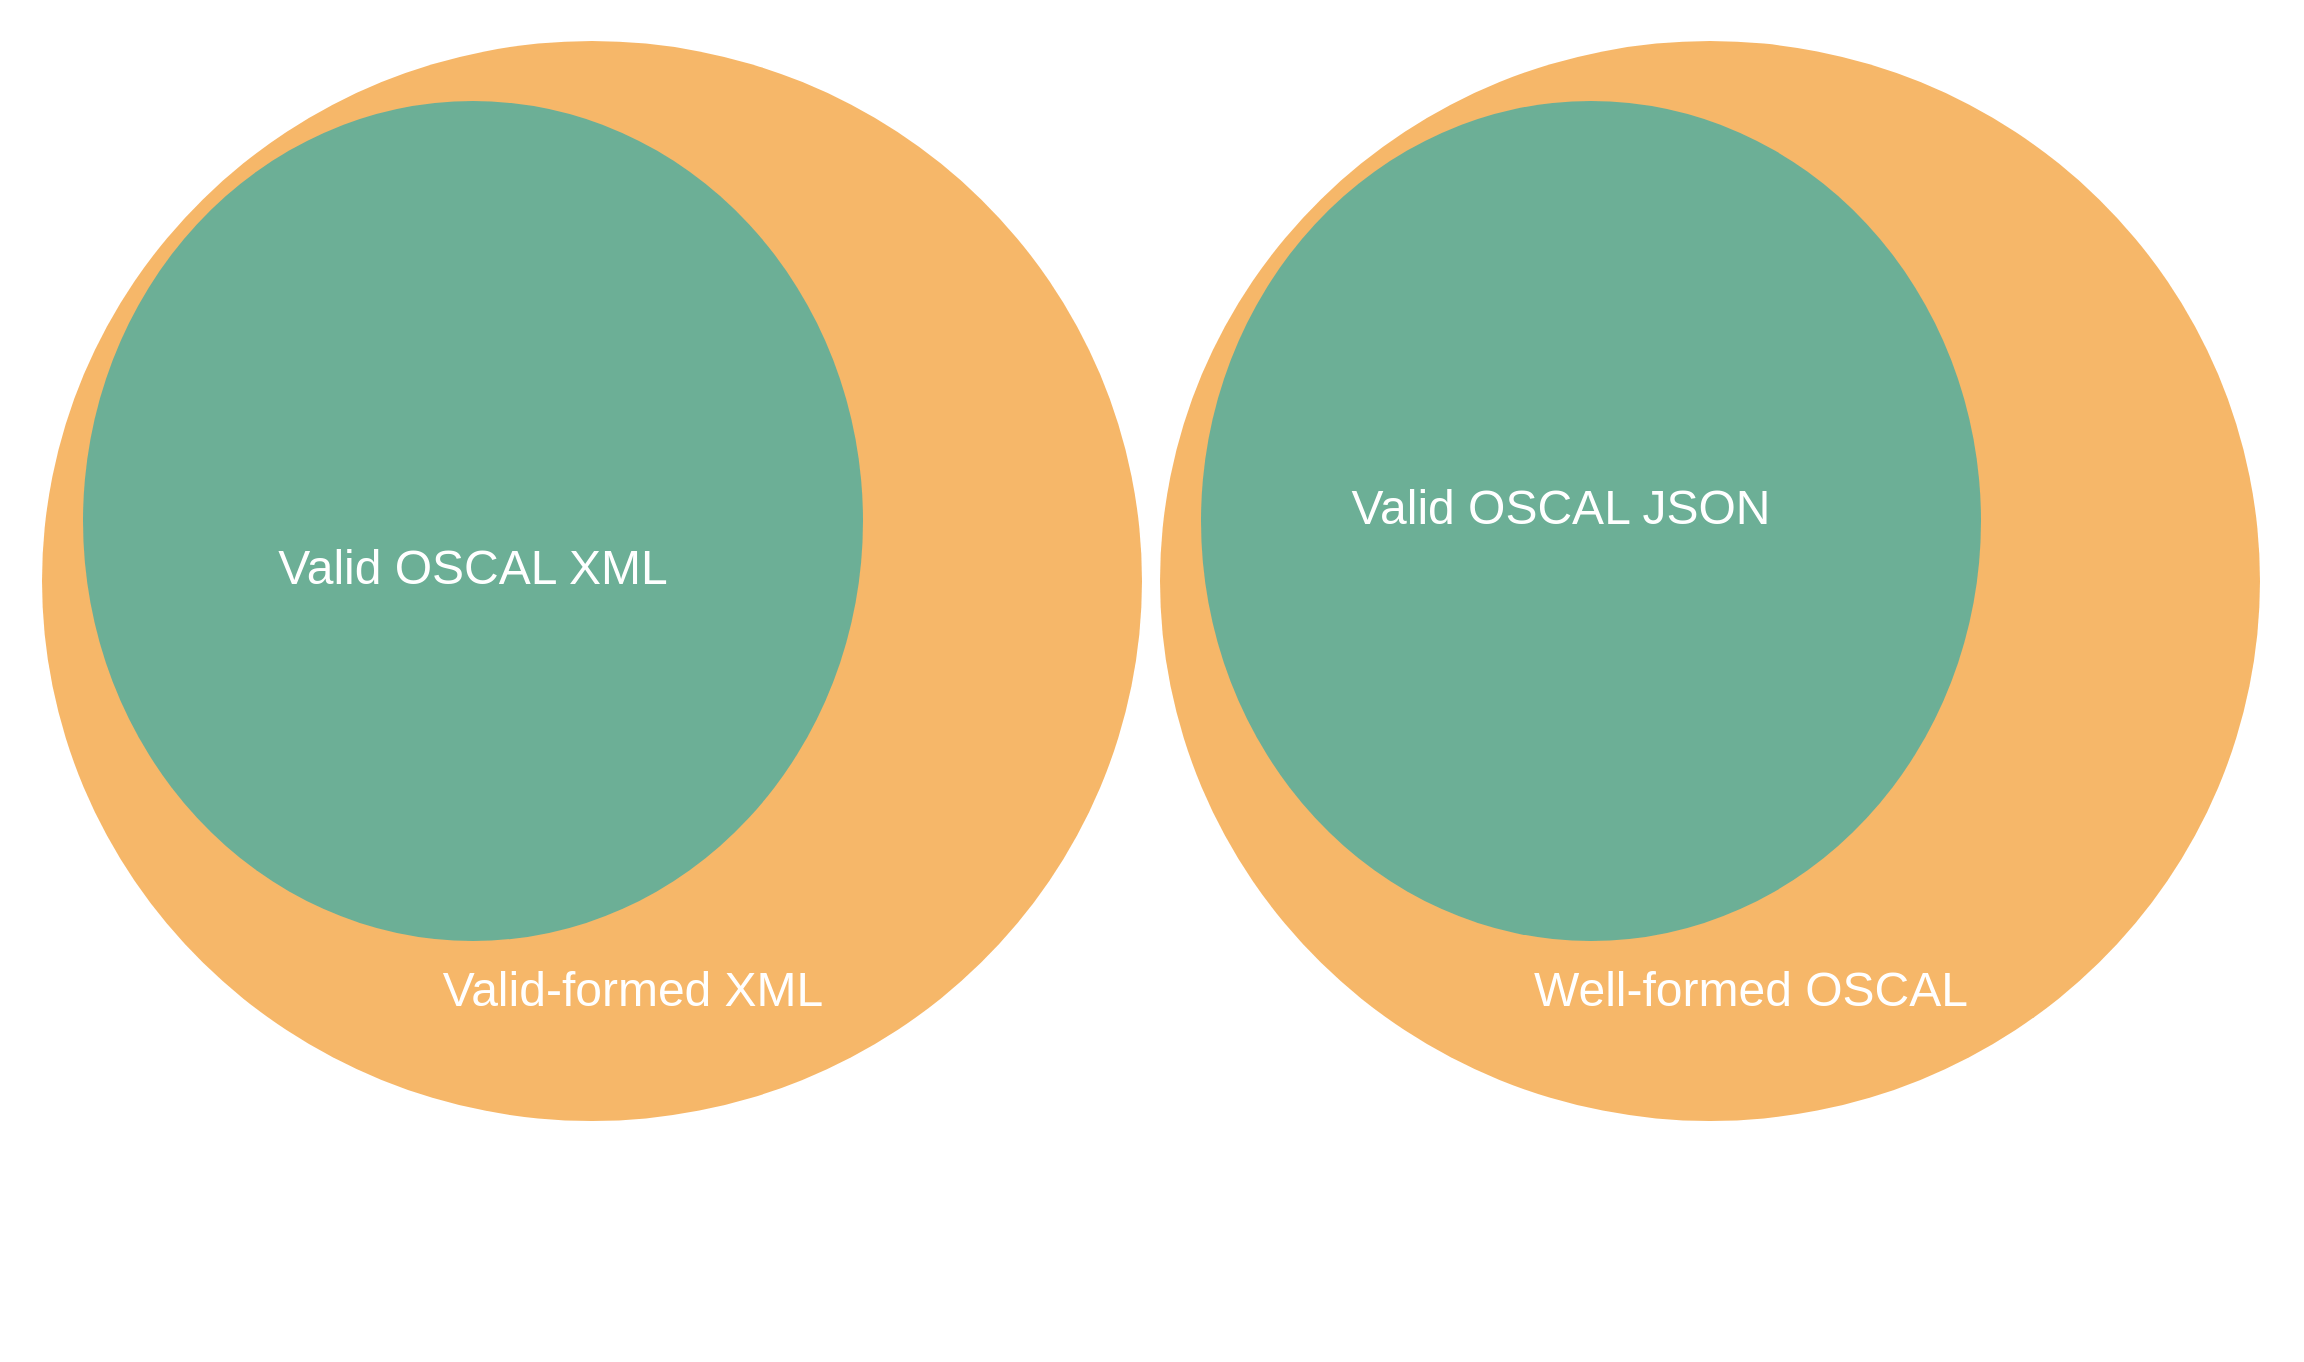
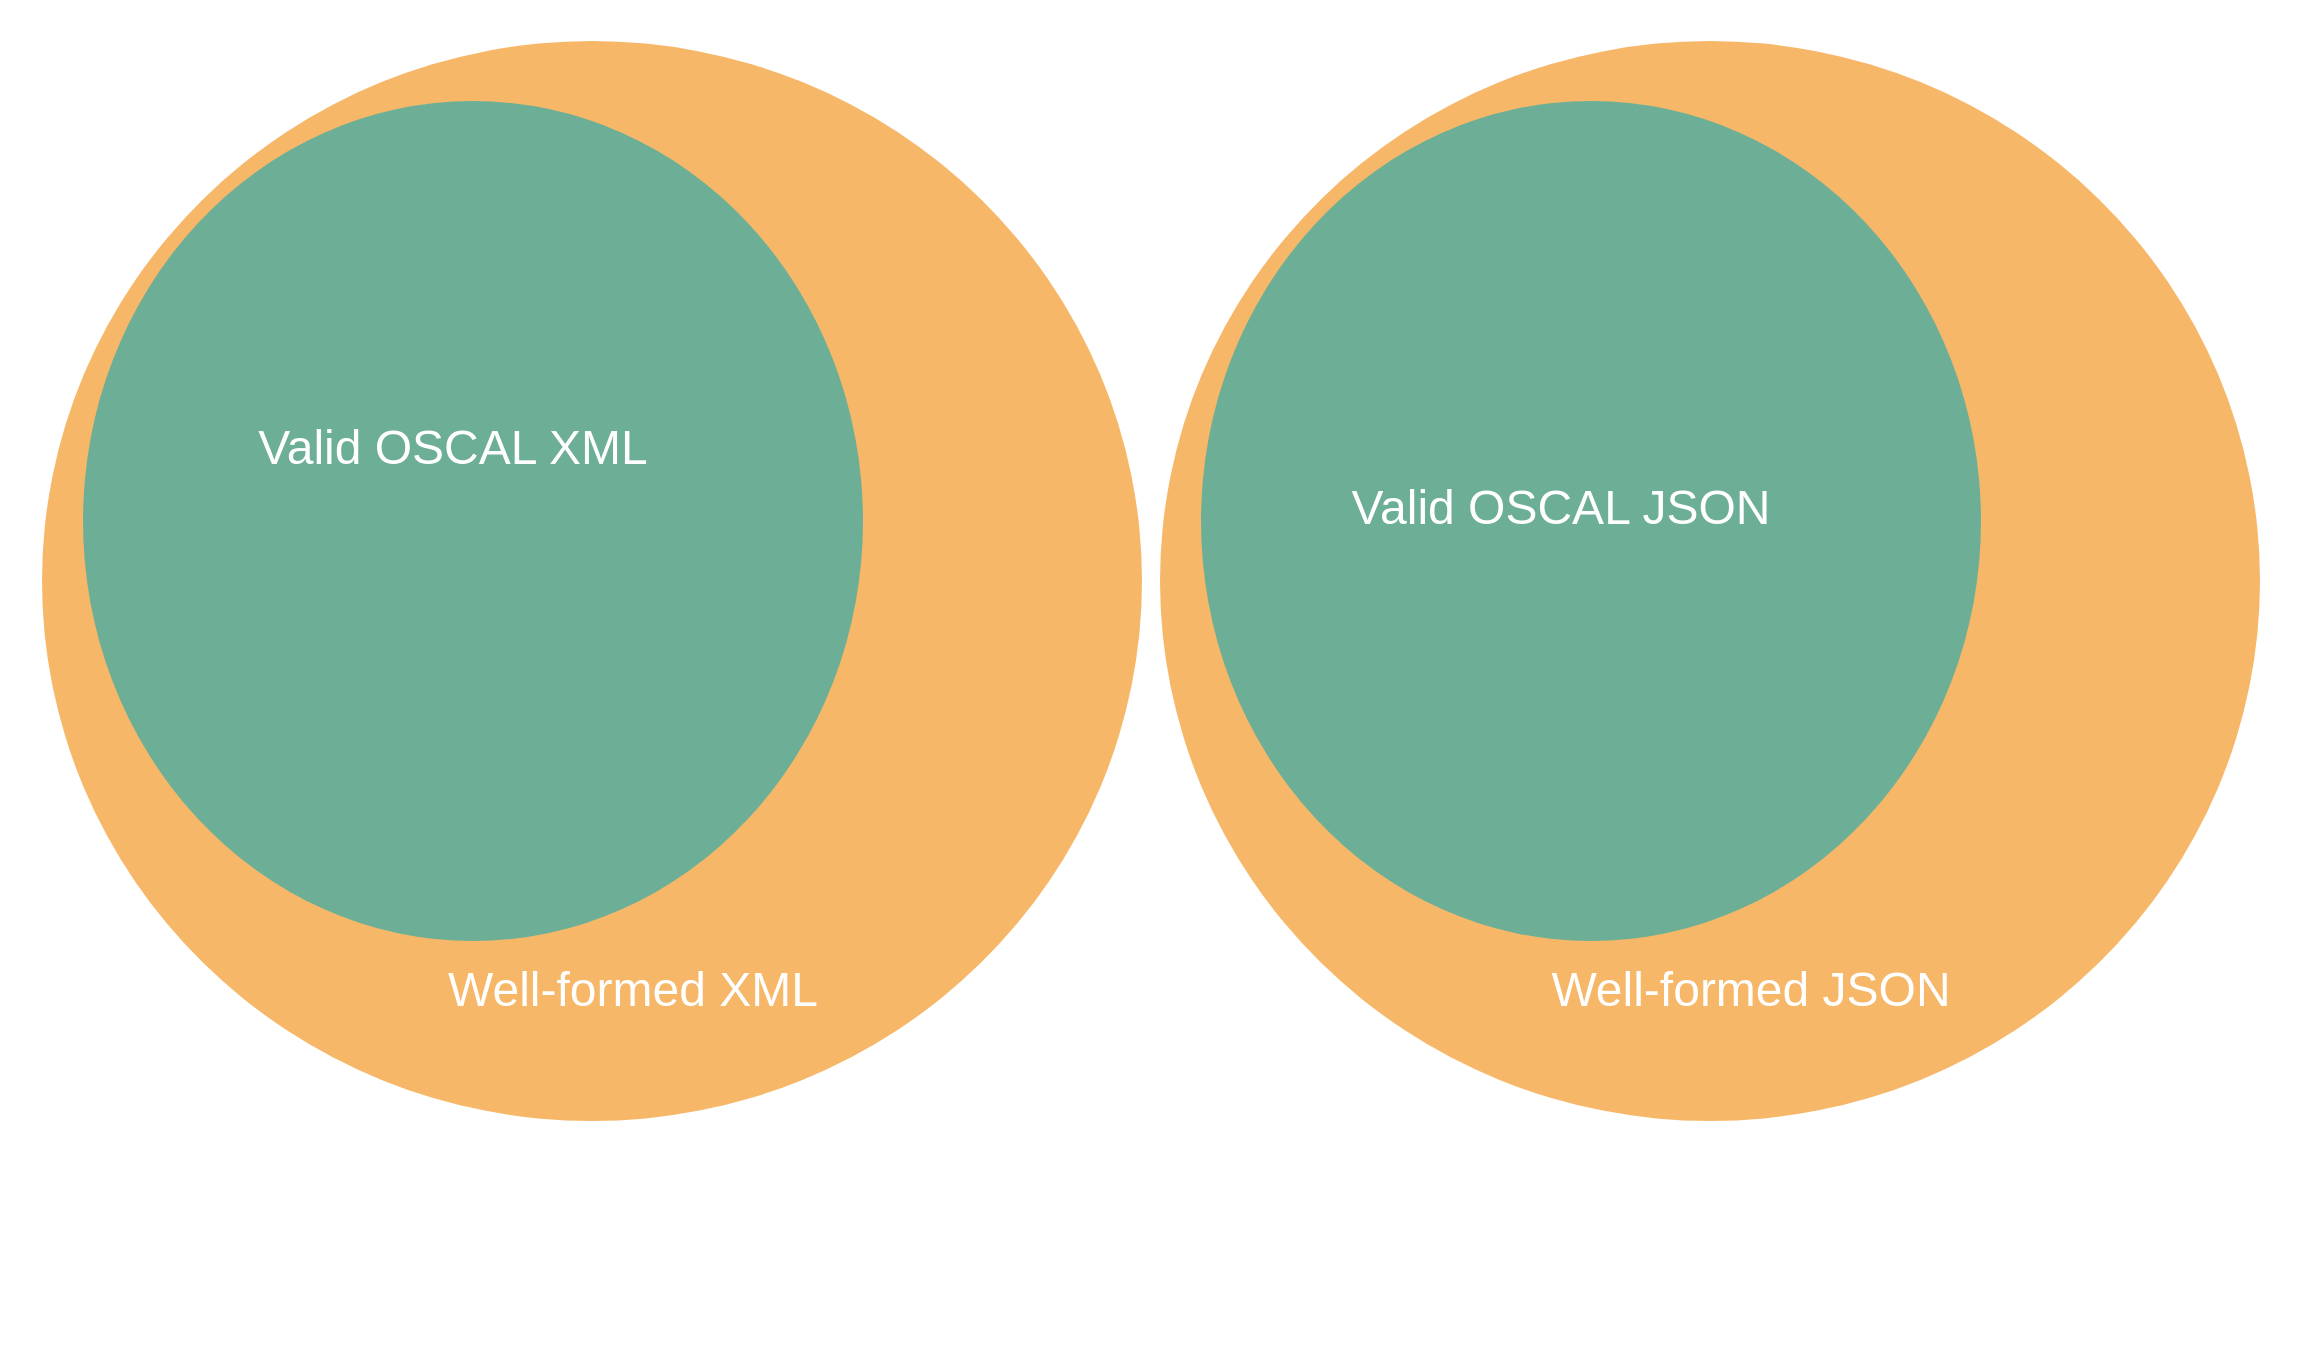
(472, 568) -> (452, 448)
(634, 991) -> (634, 991)
(1752, 991) -> (1752, 991)
